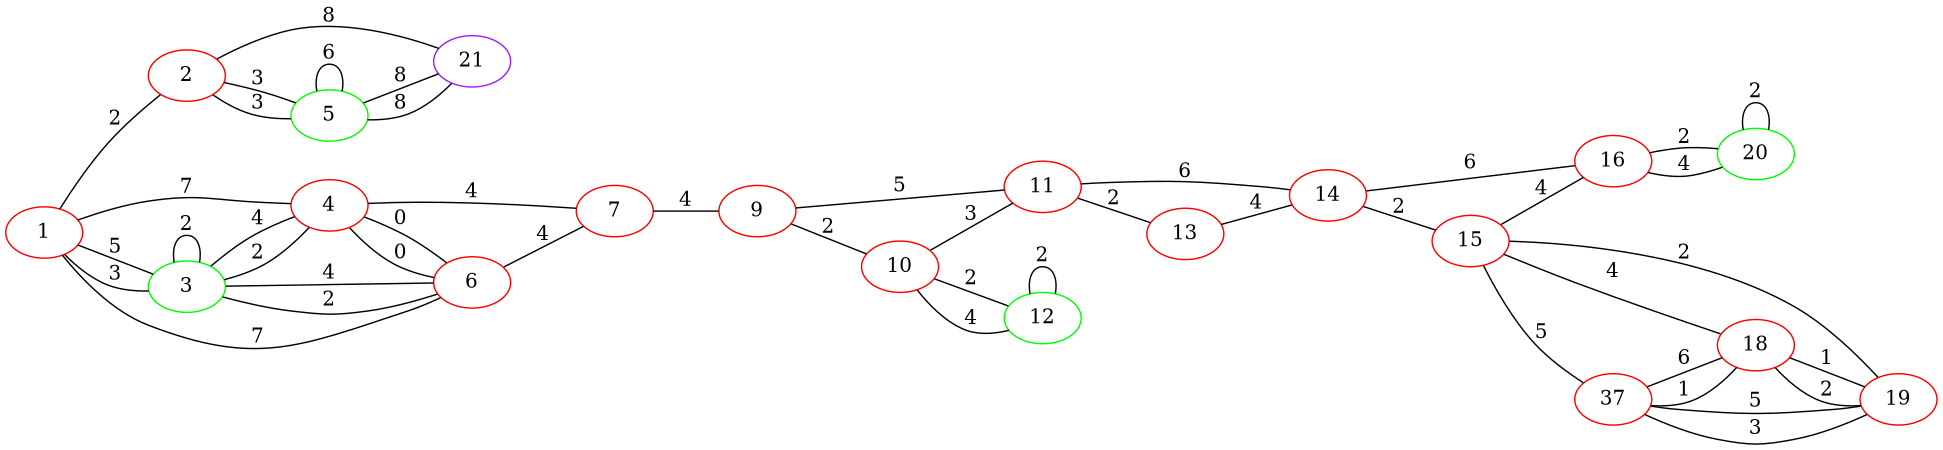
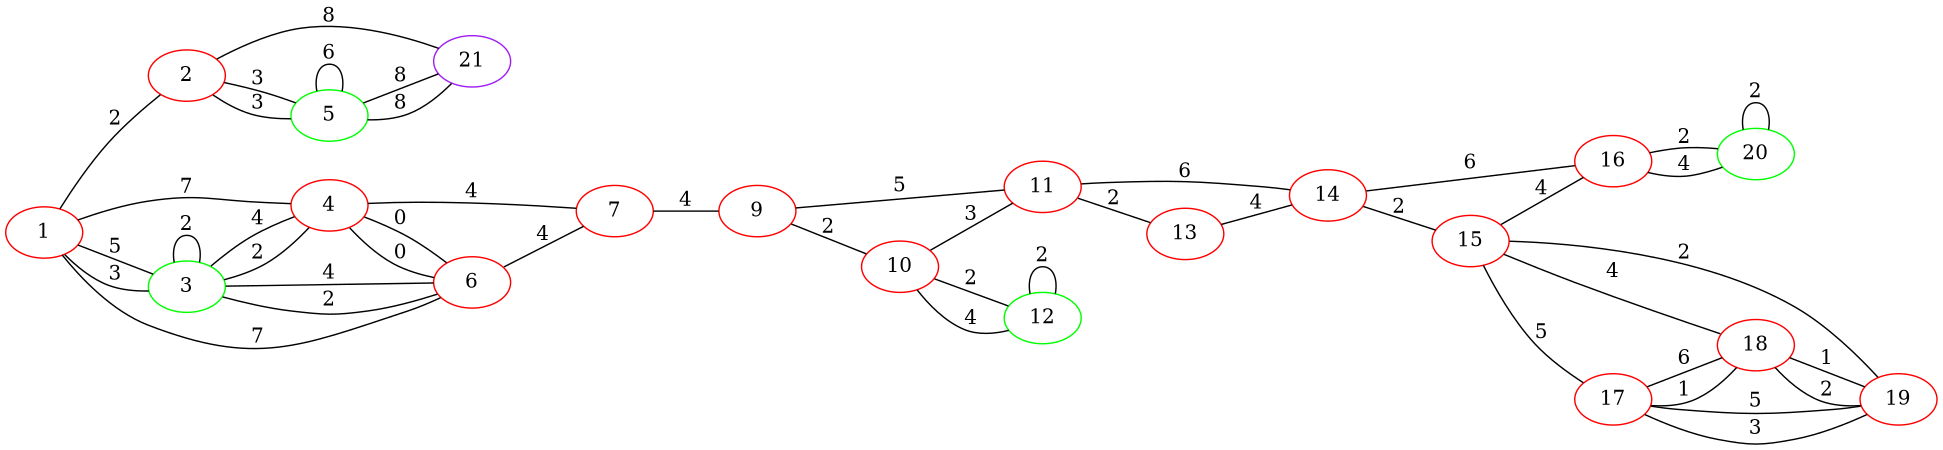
(1613, 399) -> (1613, 399)
